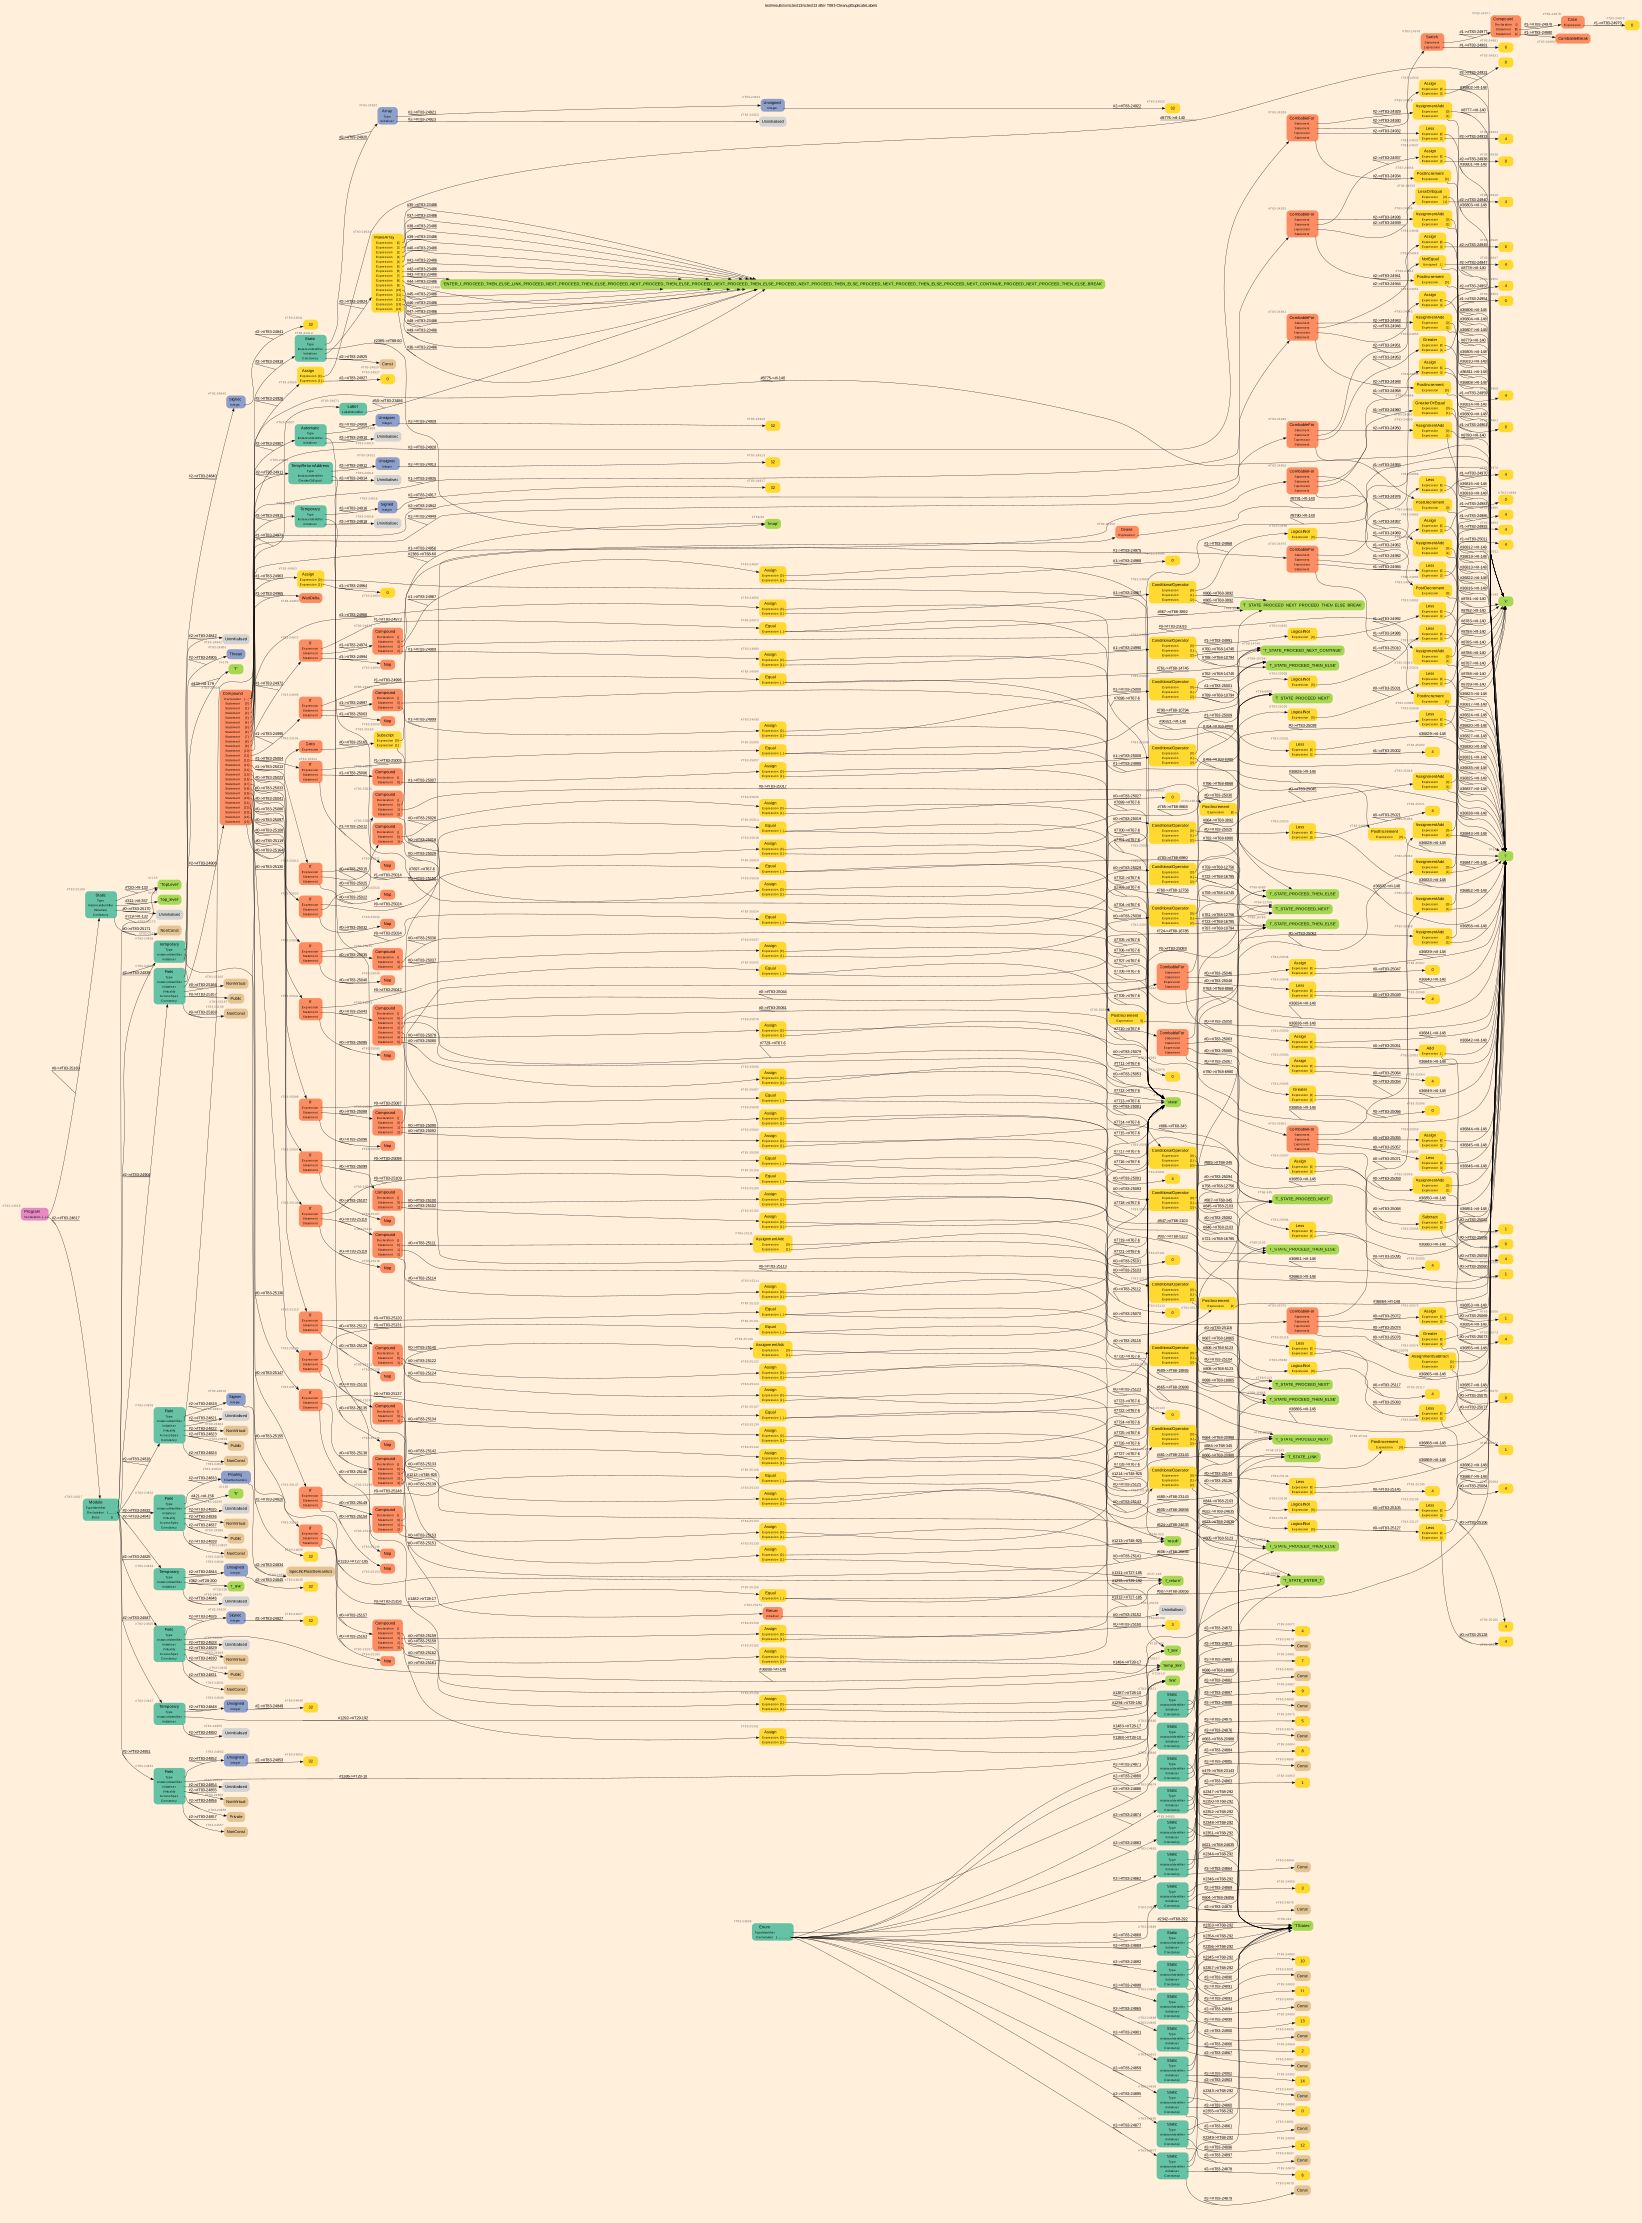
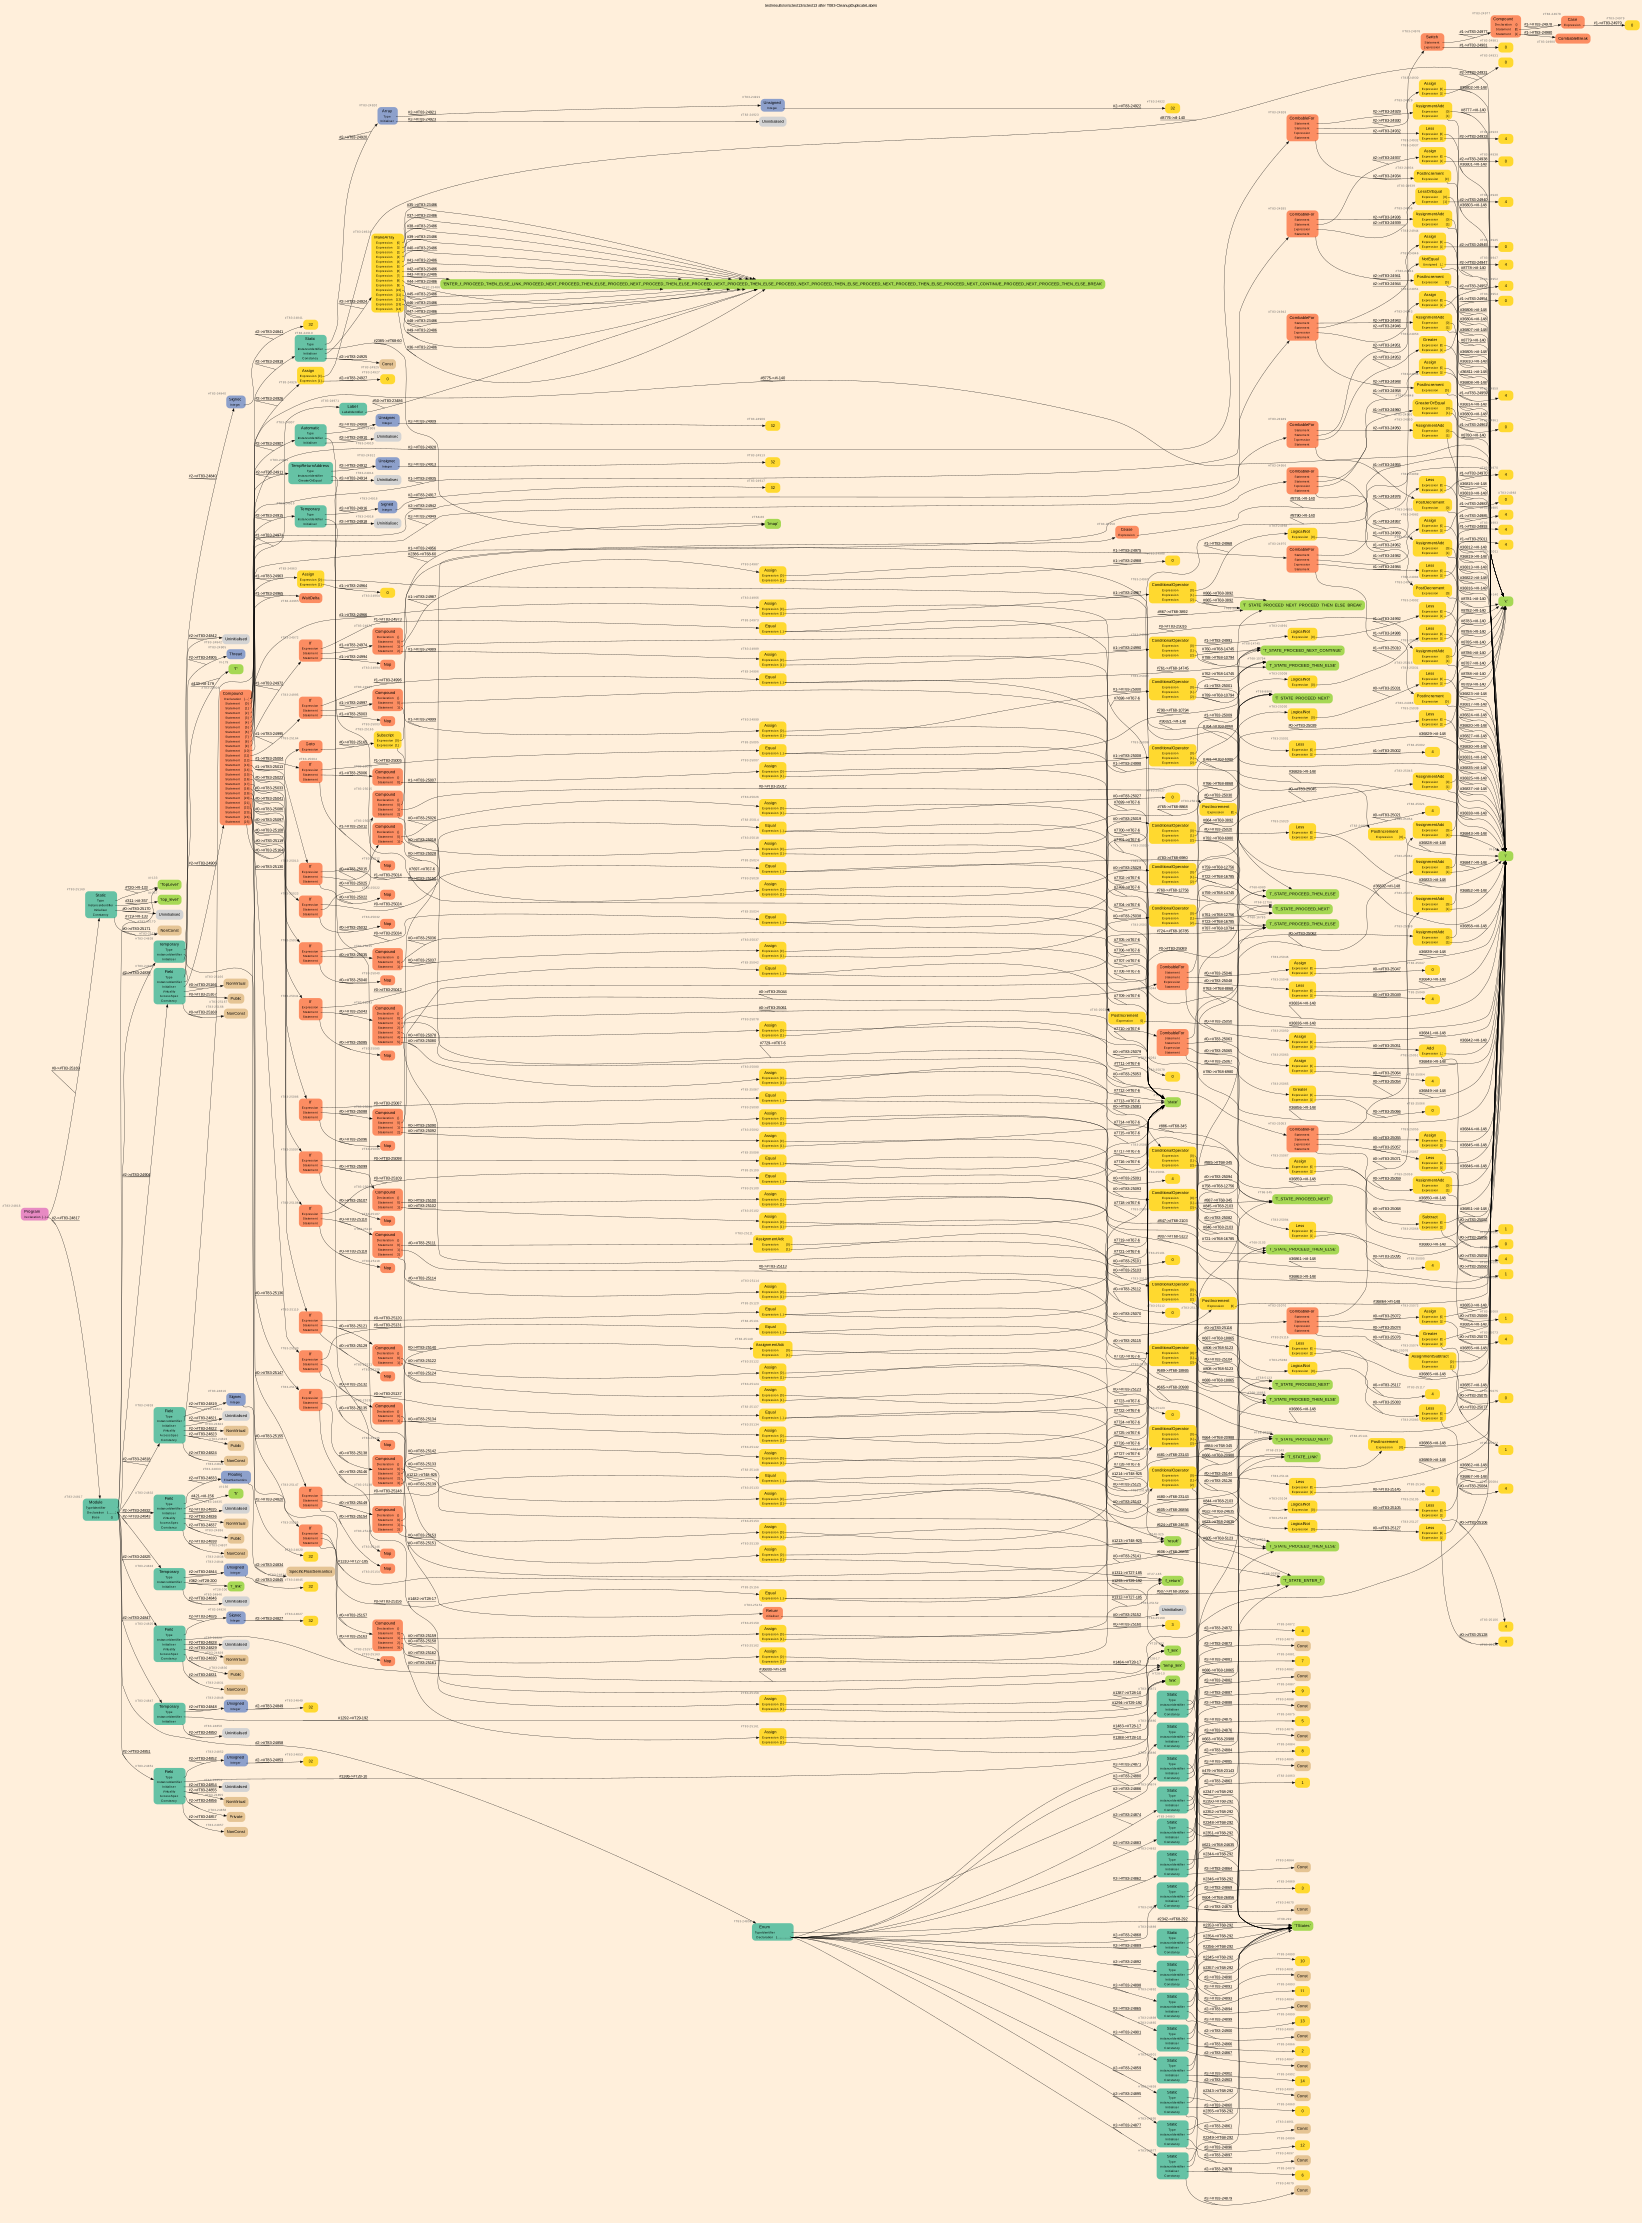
none -> (355, 1759)
